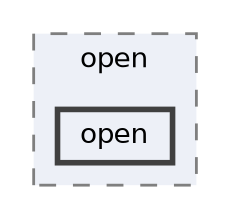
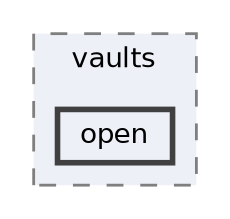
(115, 60) -> (115, 60)
